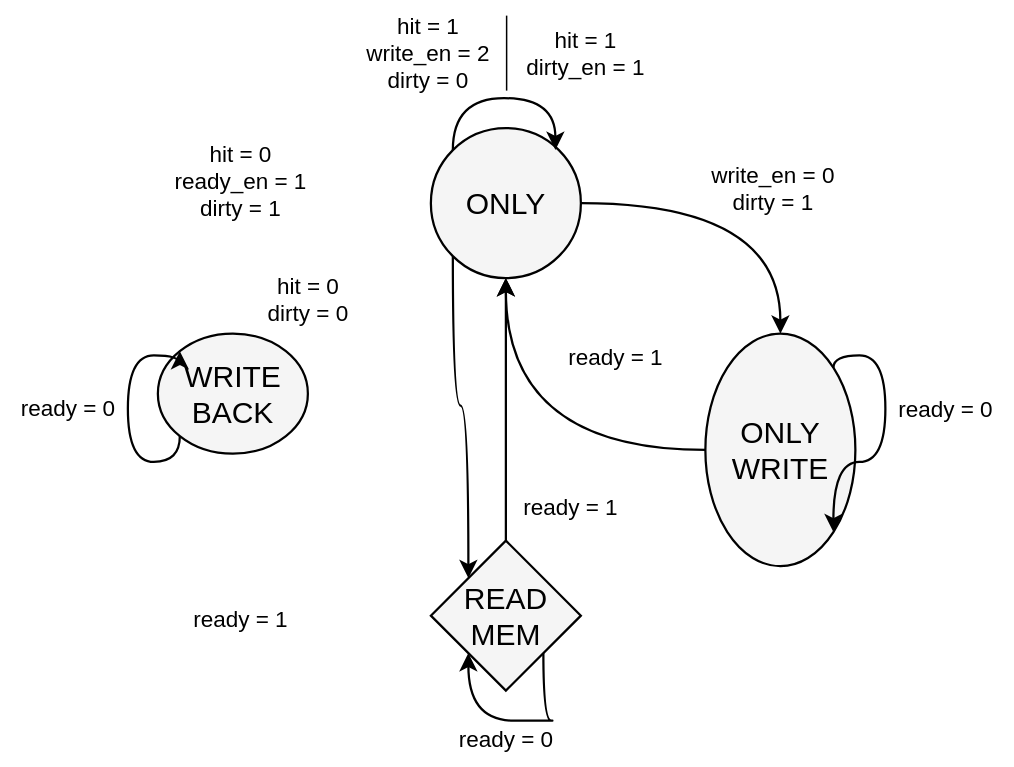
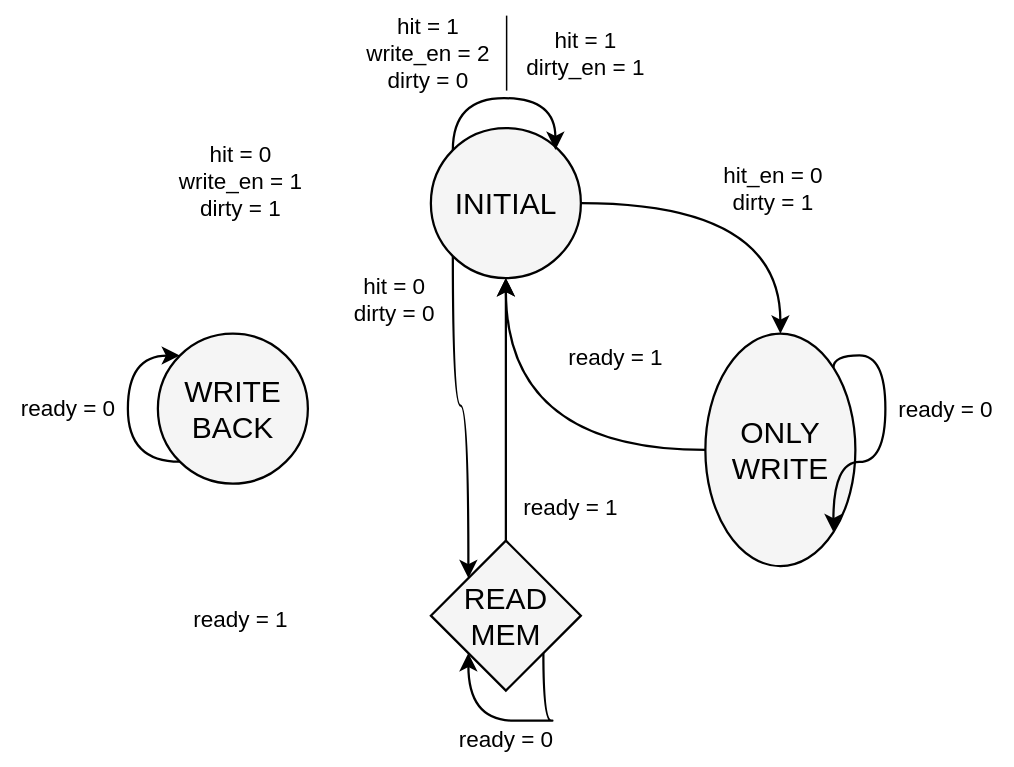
(241, 180) -> (241, 180)
(773, 188) -> (773, 188)
(506, 203) -> (506, 203)
(308, 299) -> (394, 299)
(233, 393) -> (233, 408)
